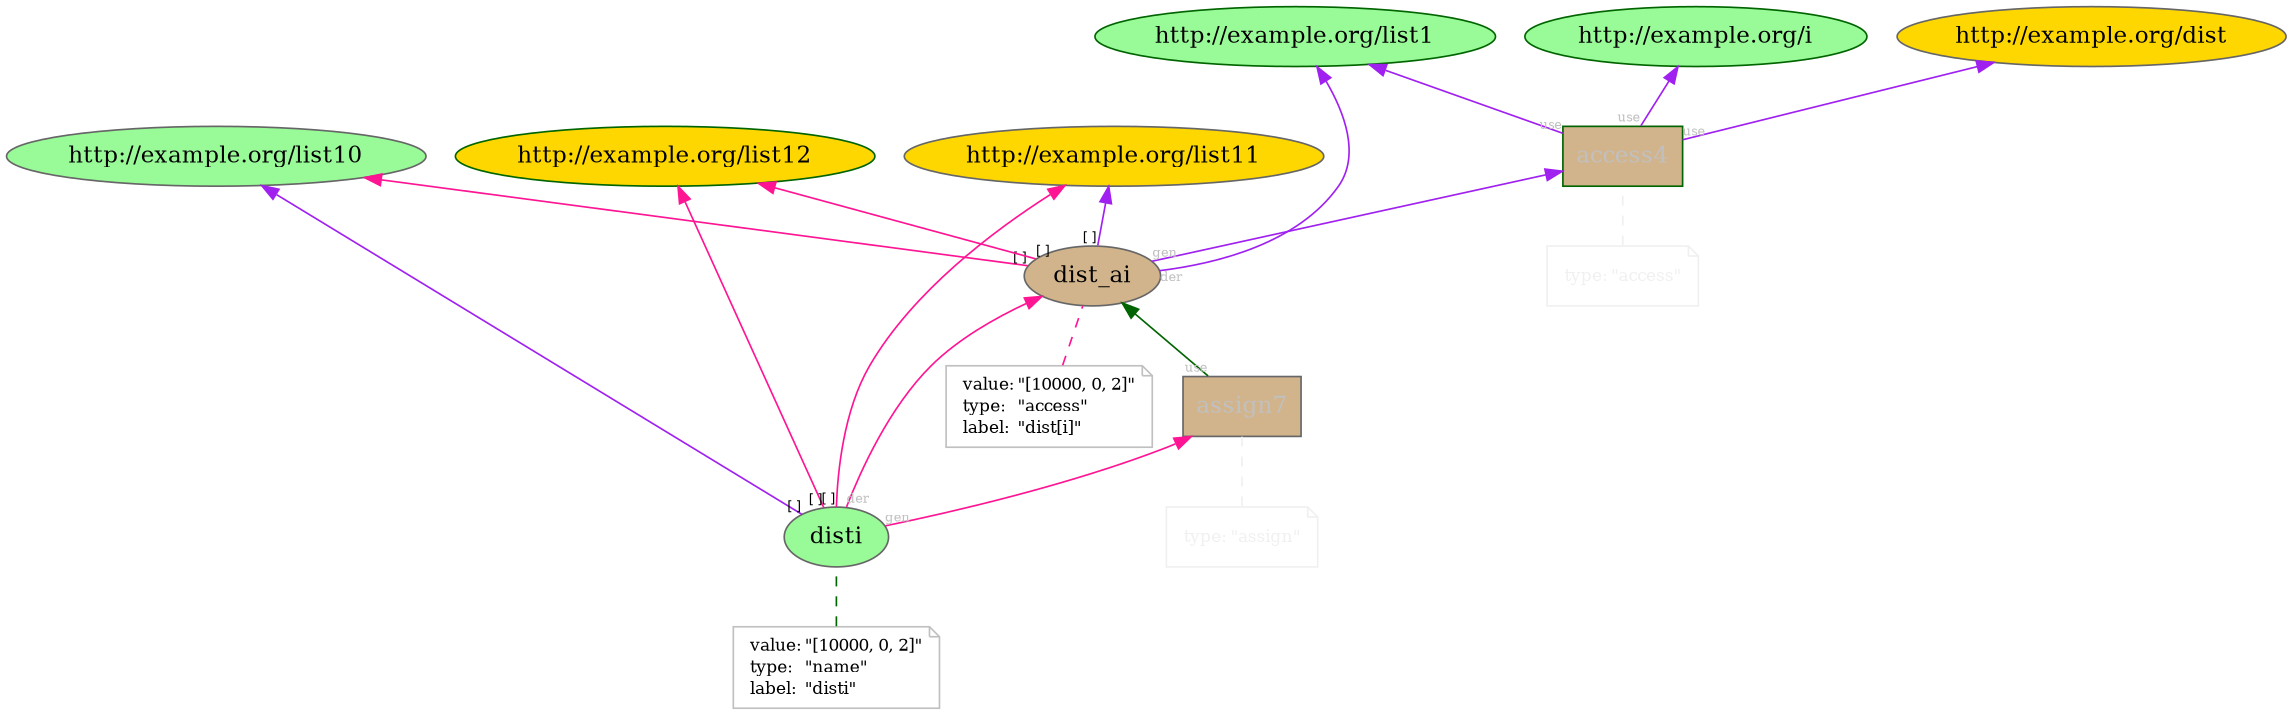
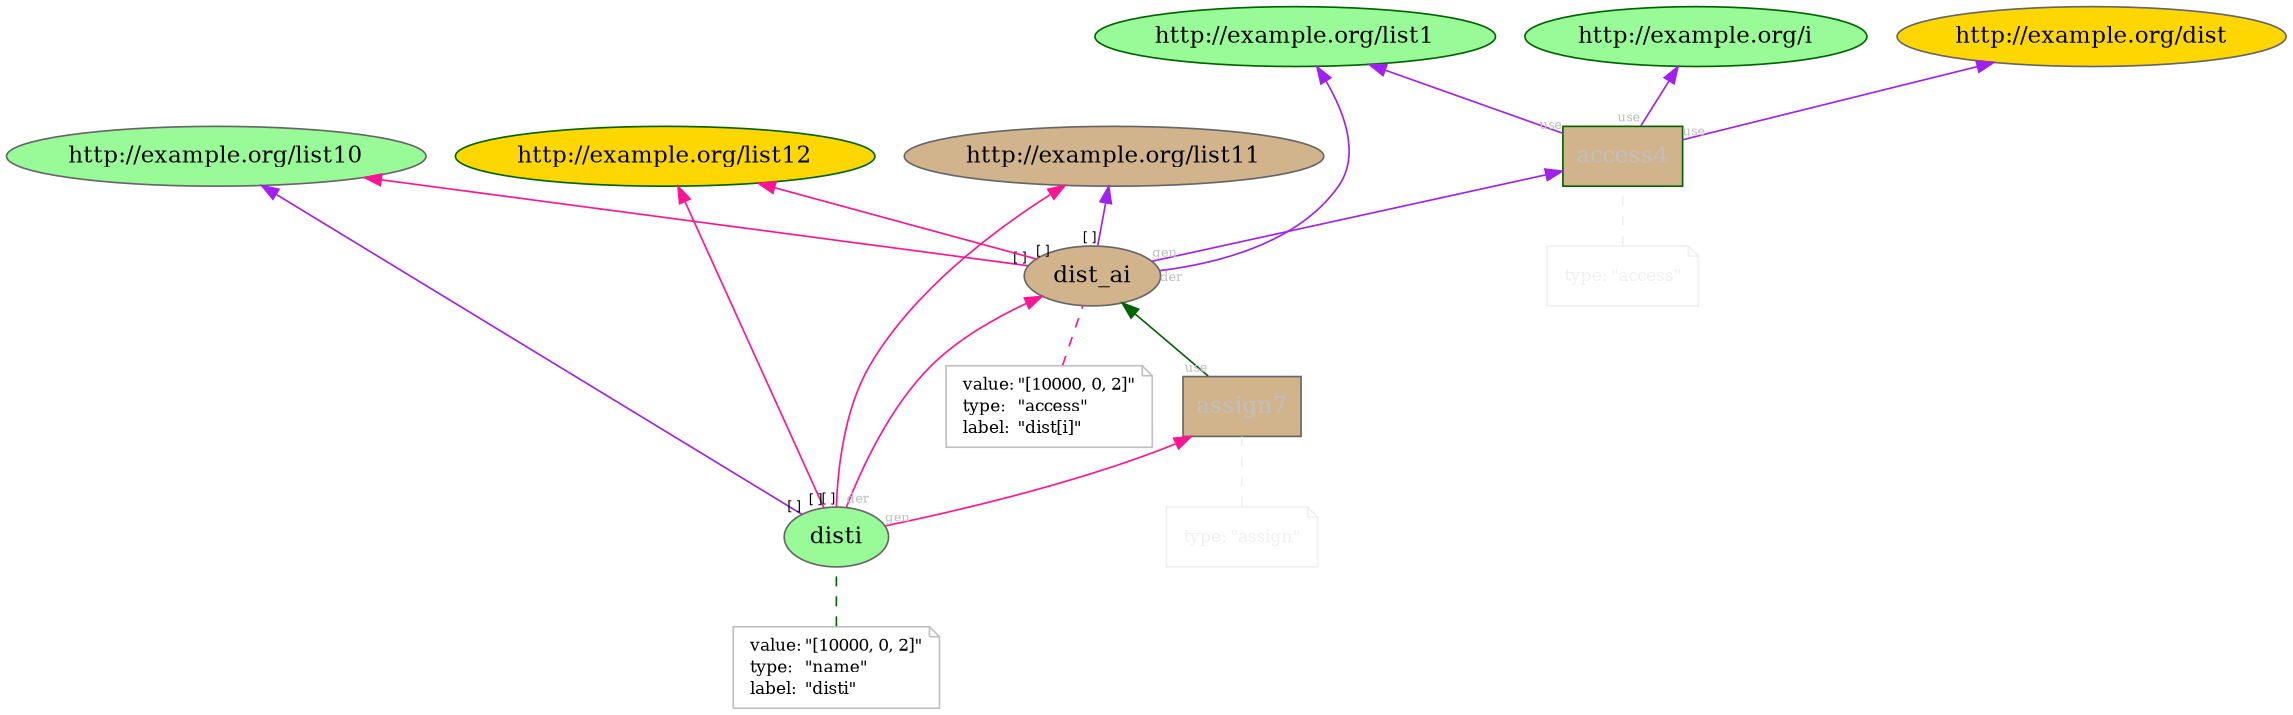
(1114, 156) -> (1114, 156)
